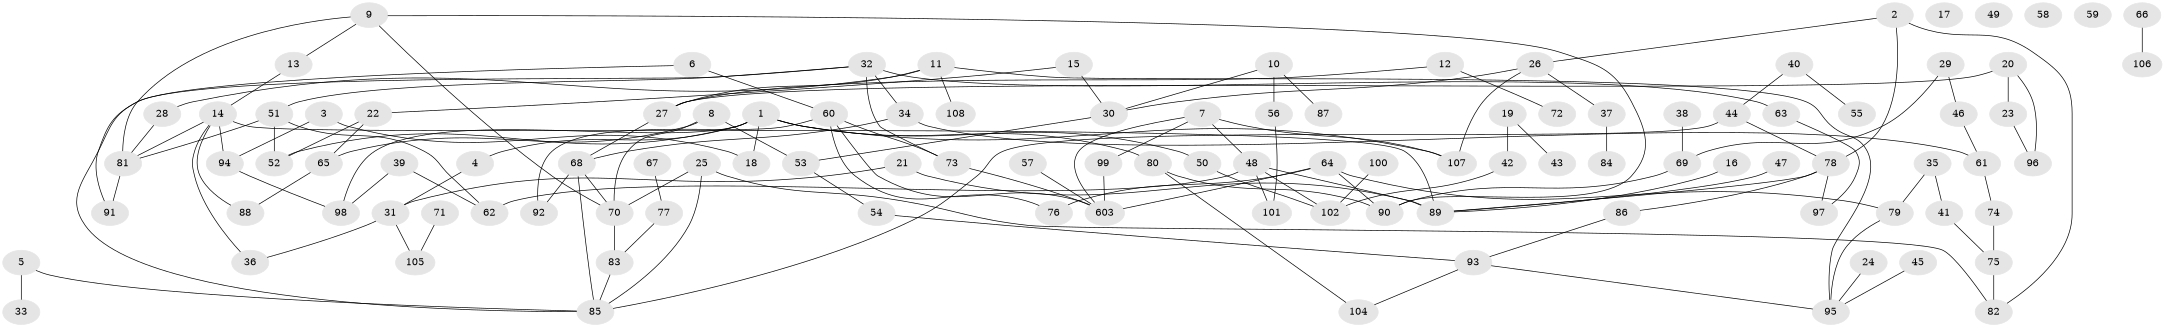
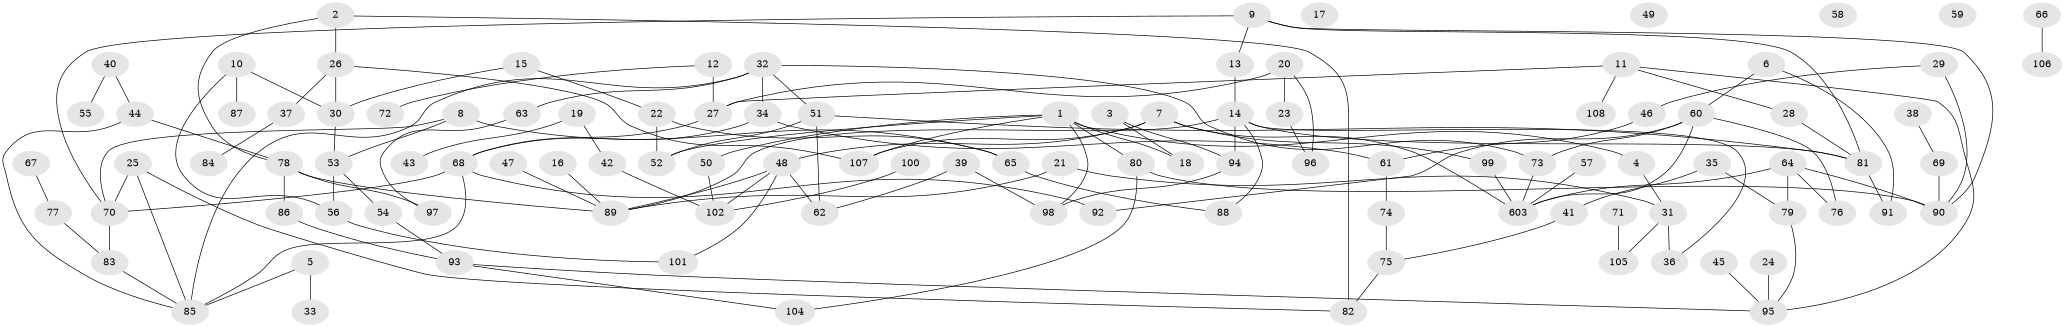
(1828, 142) -> (1966, 140)
none -> (334, 188)
